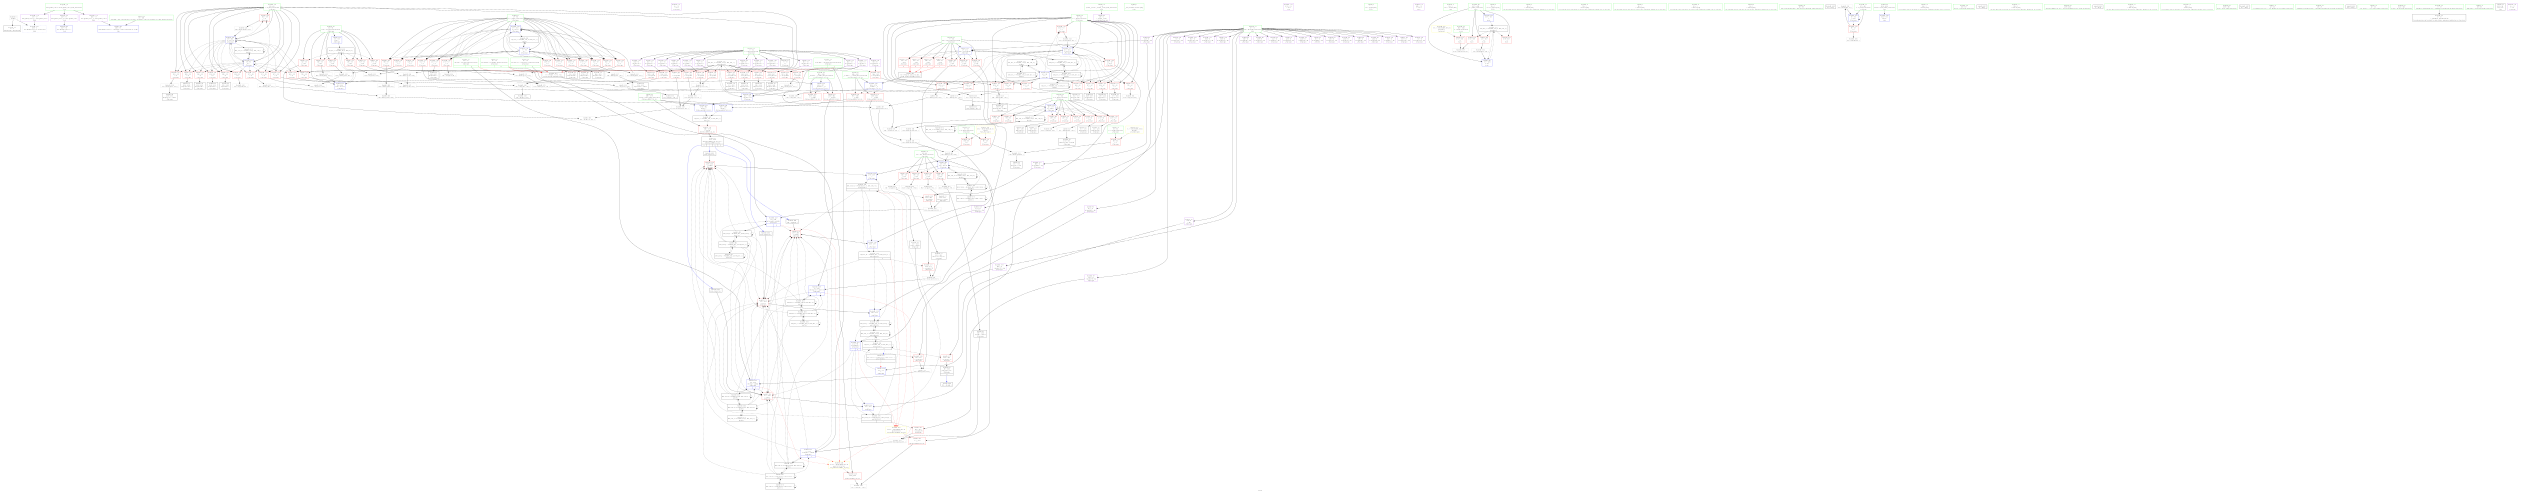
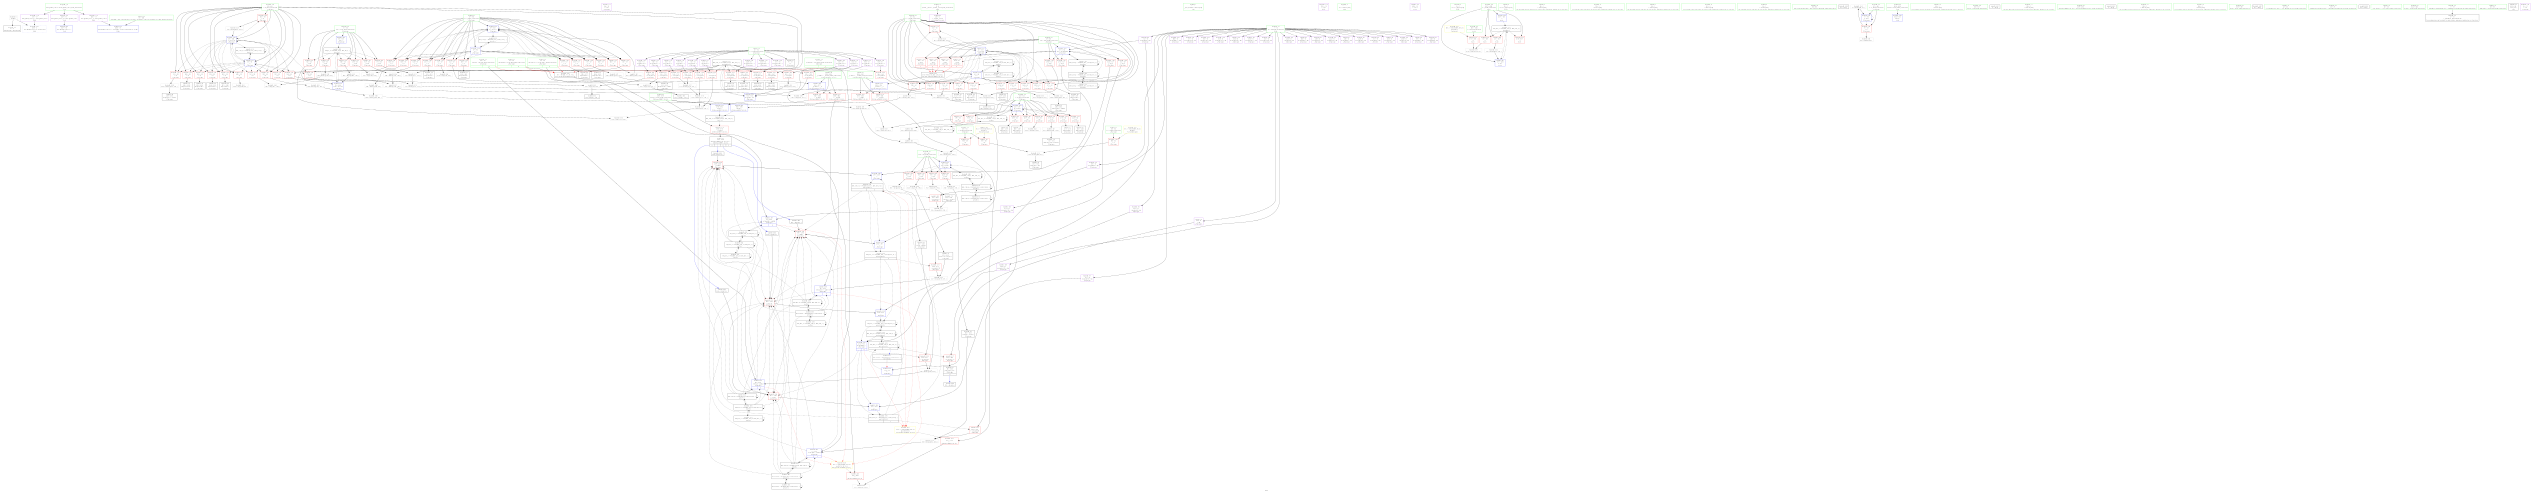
none -> (1303, 40)
